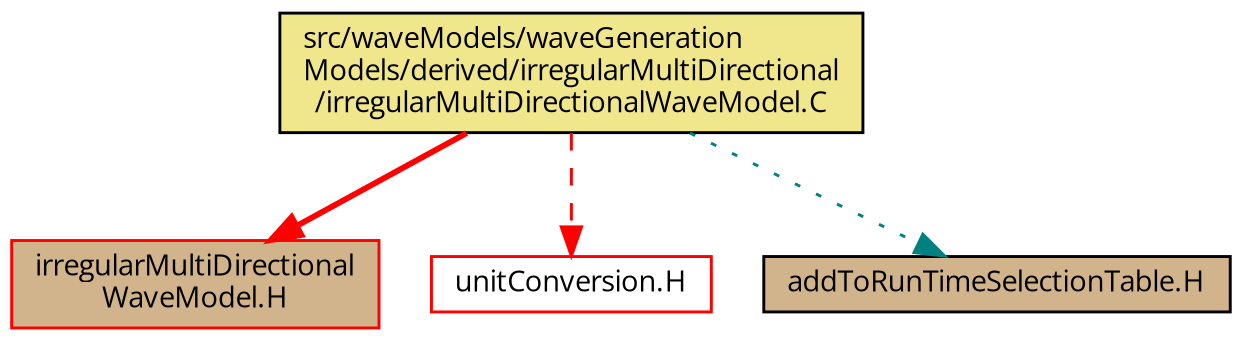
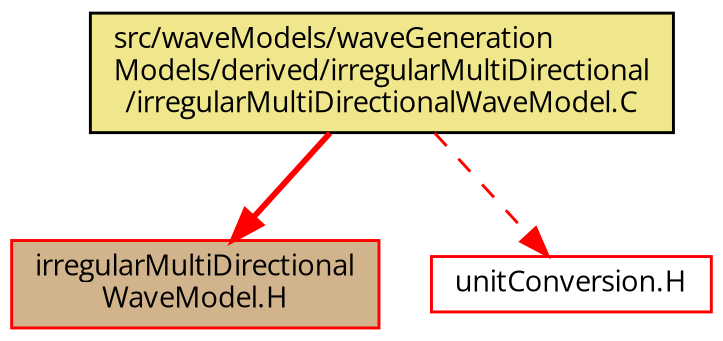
(997, 284) -> none
